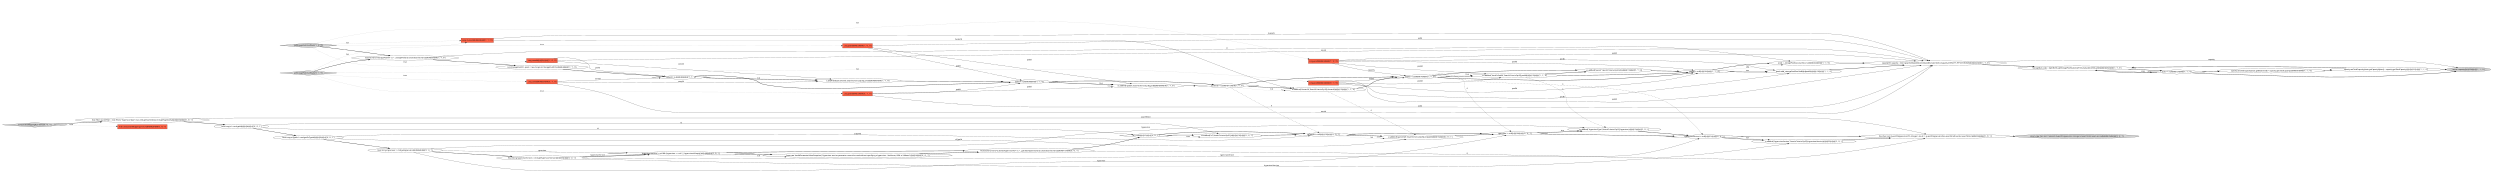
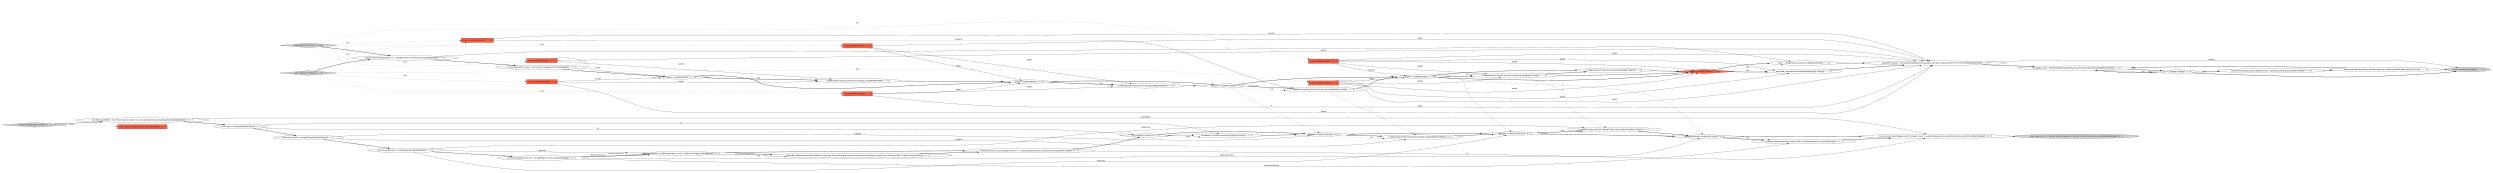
(1704, 71) -> (1704, 71)
